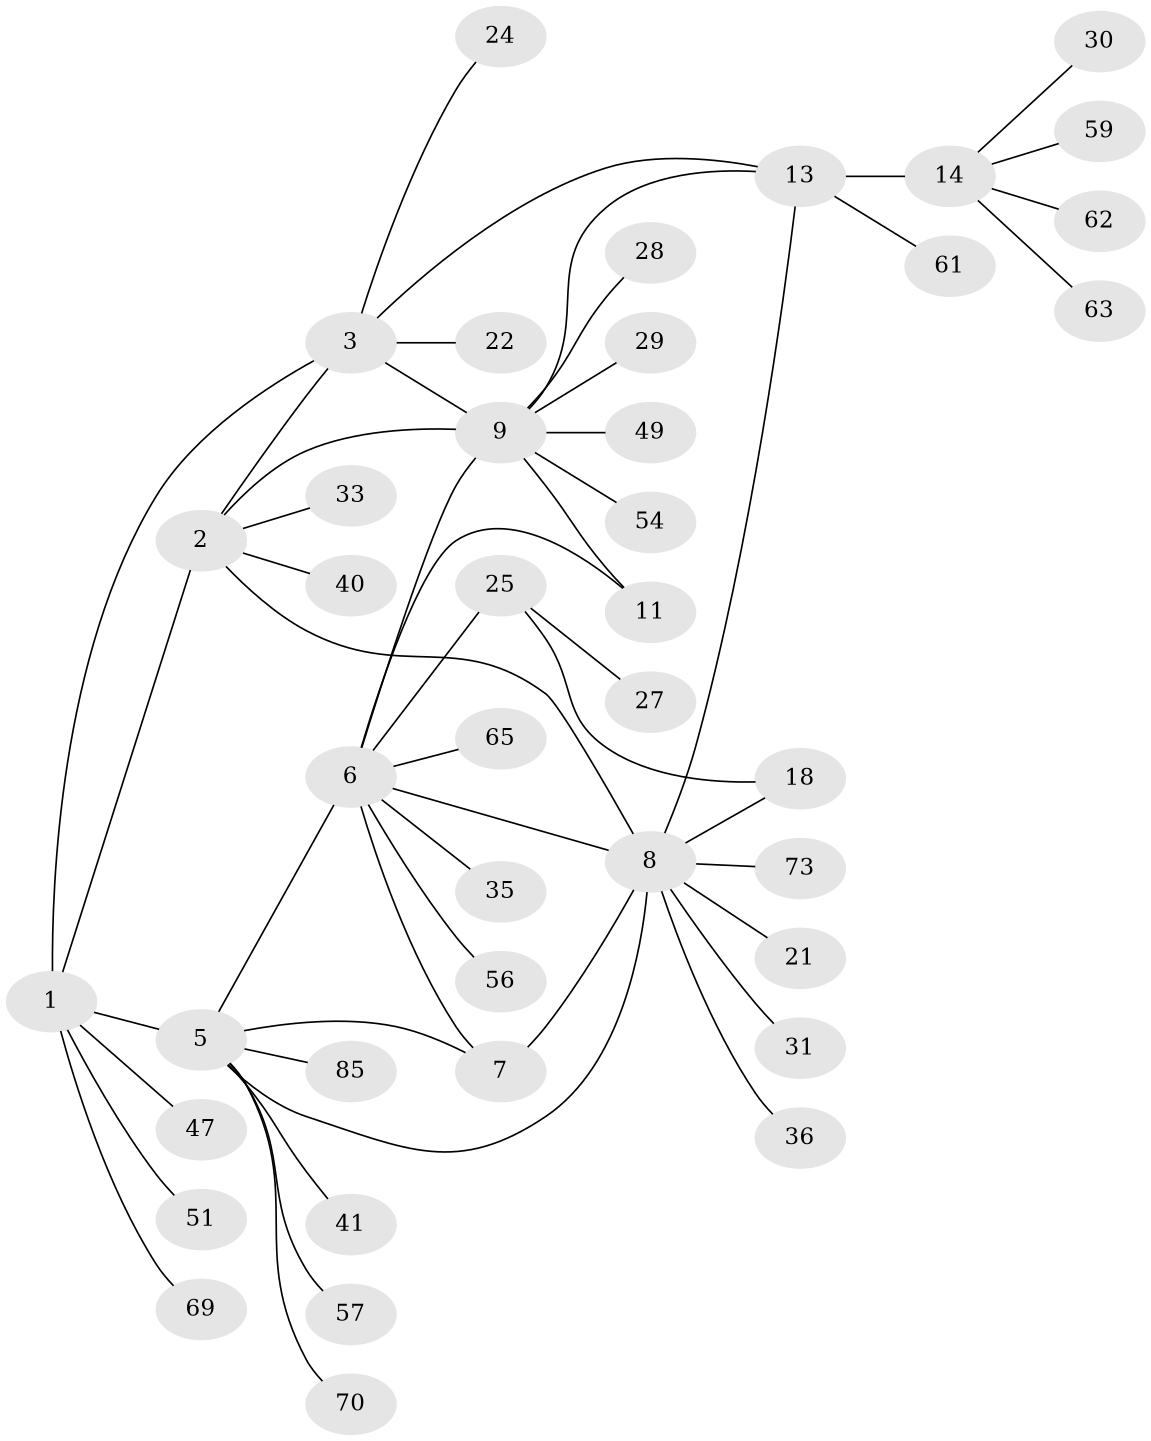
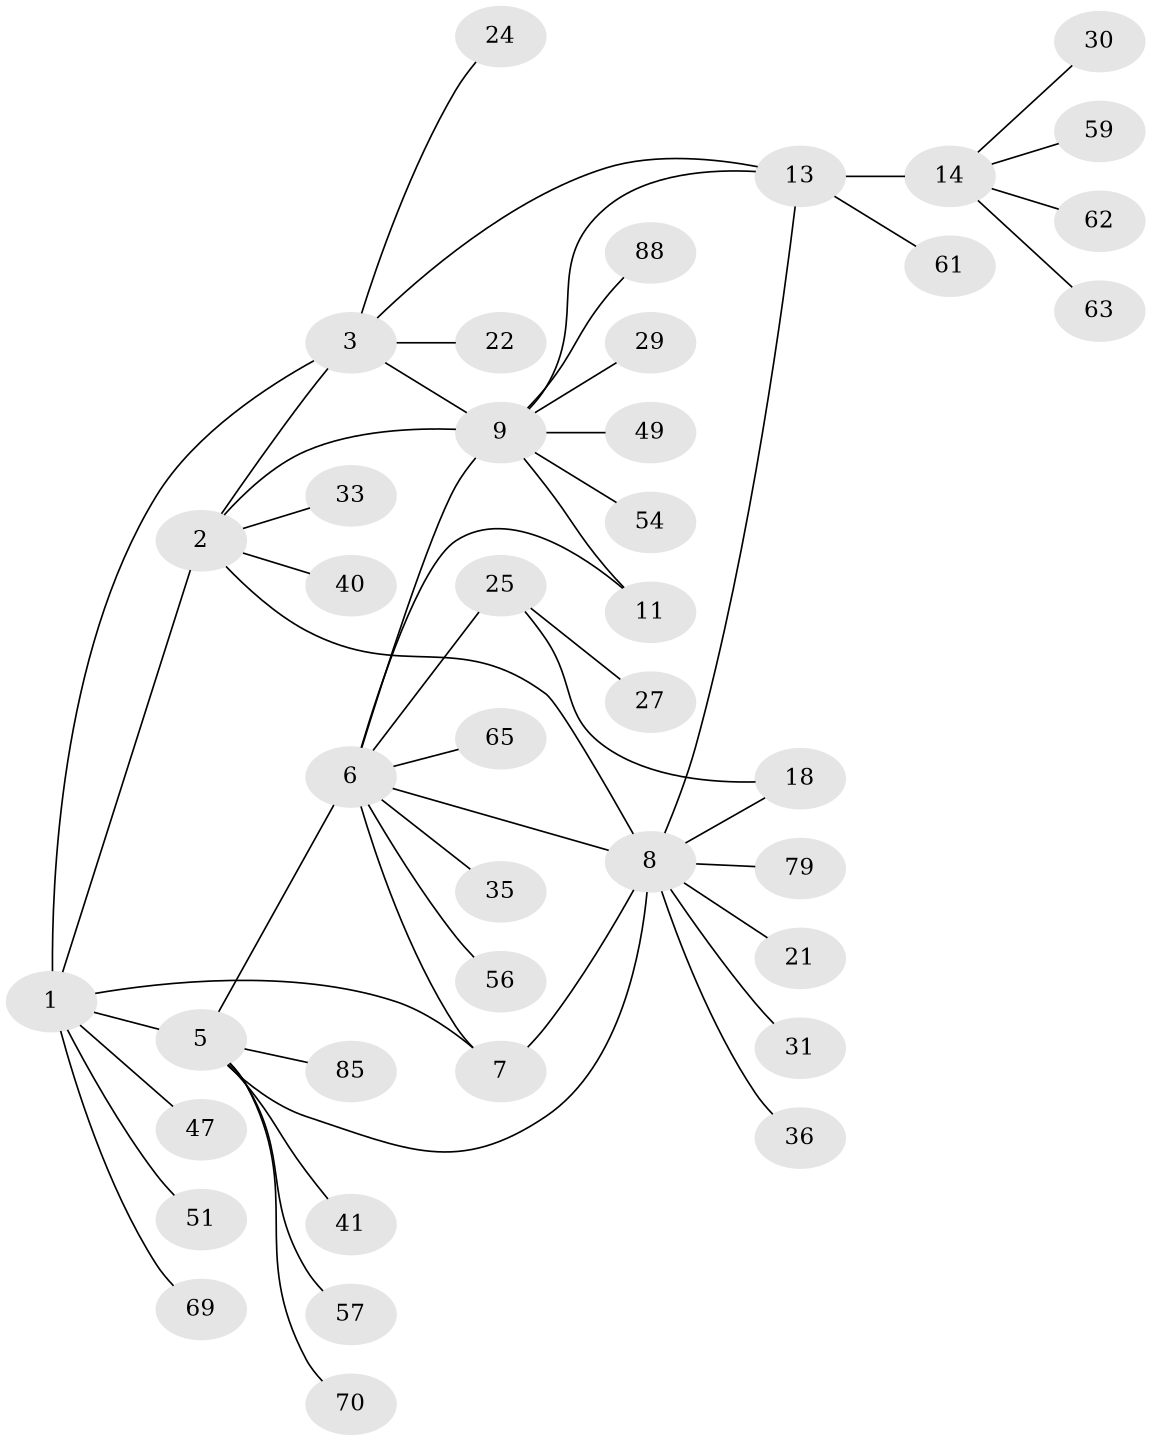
(651, 253) -> (651, 253)
(800, 869) -> (800, 869)
(357, 1022) -> (291, 982)
